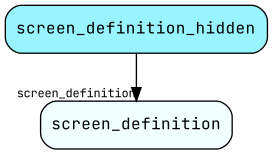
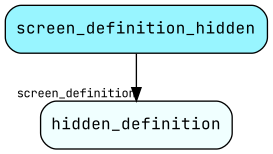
(136, 125) -> (136, 125)
